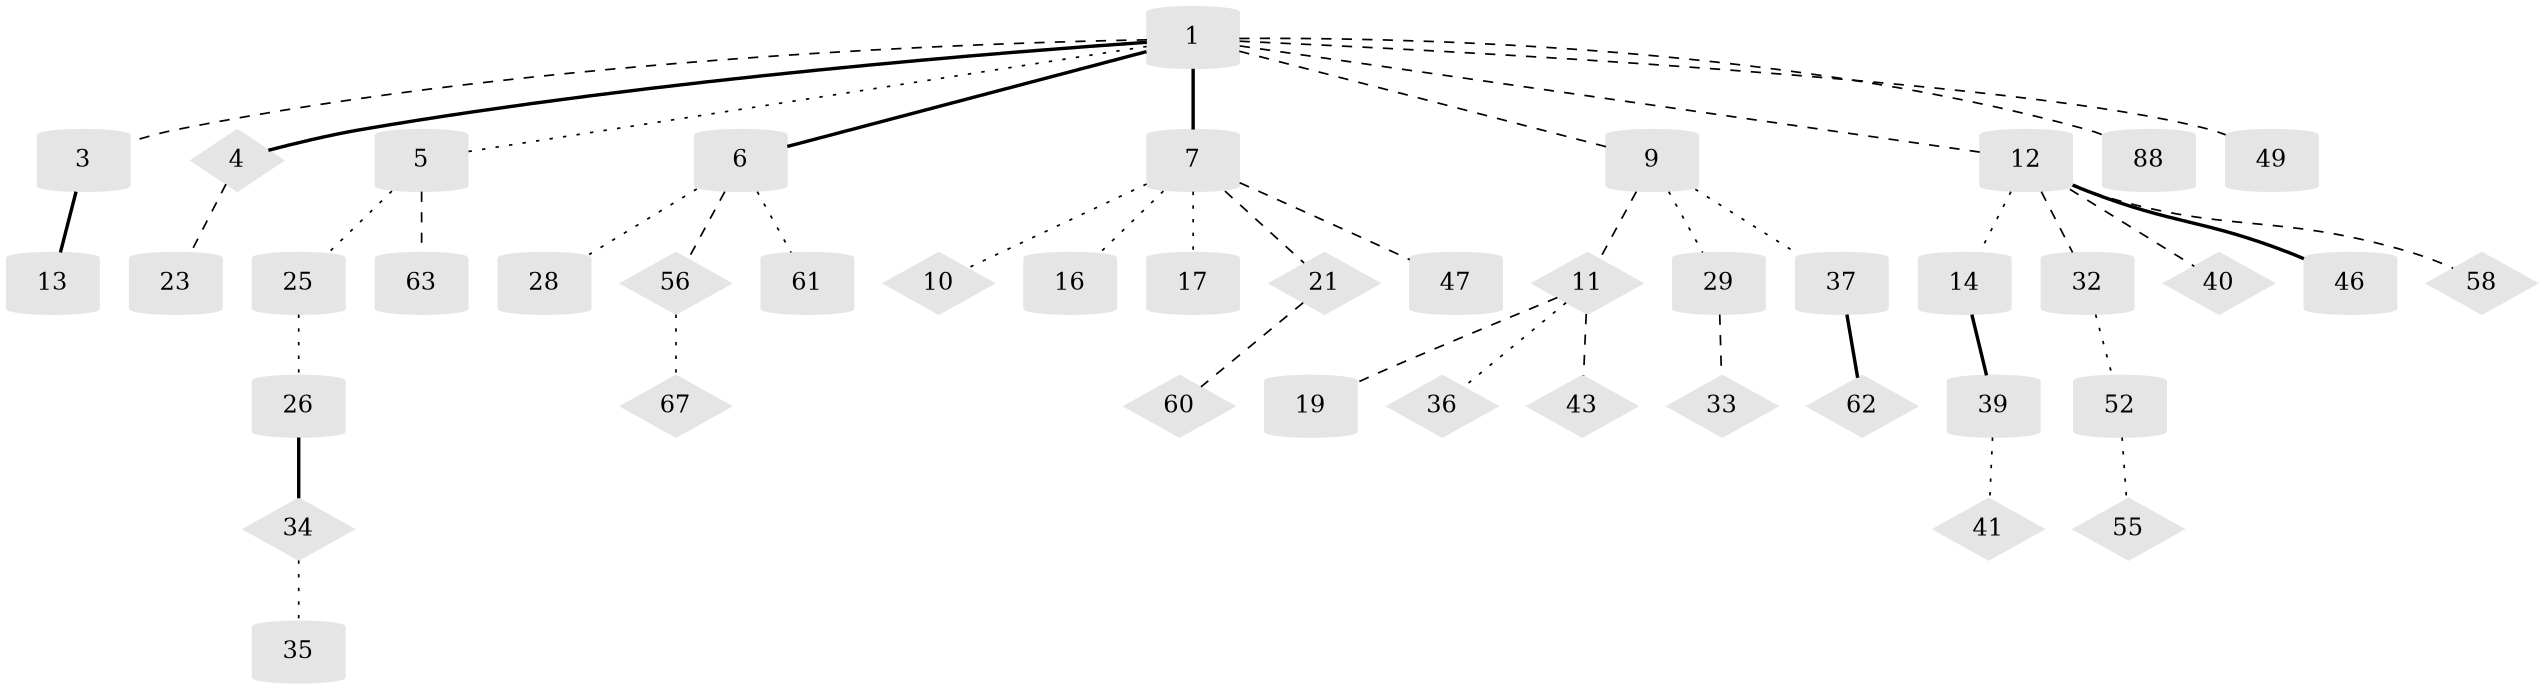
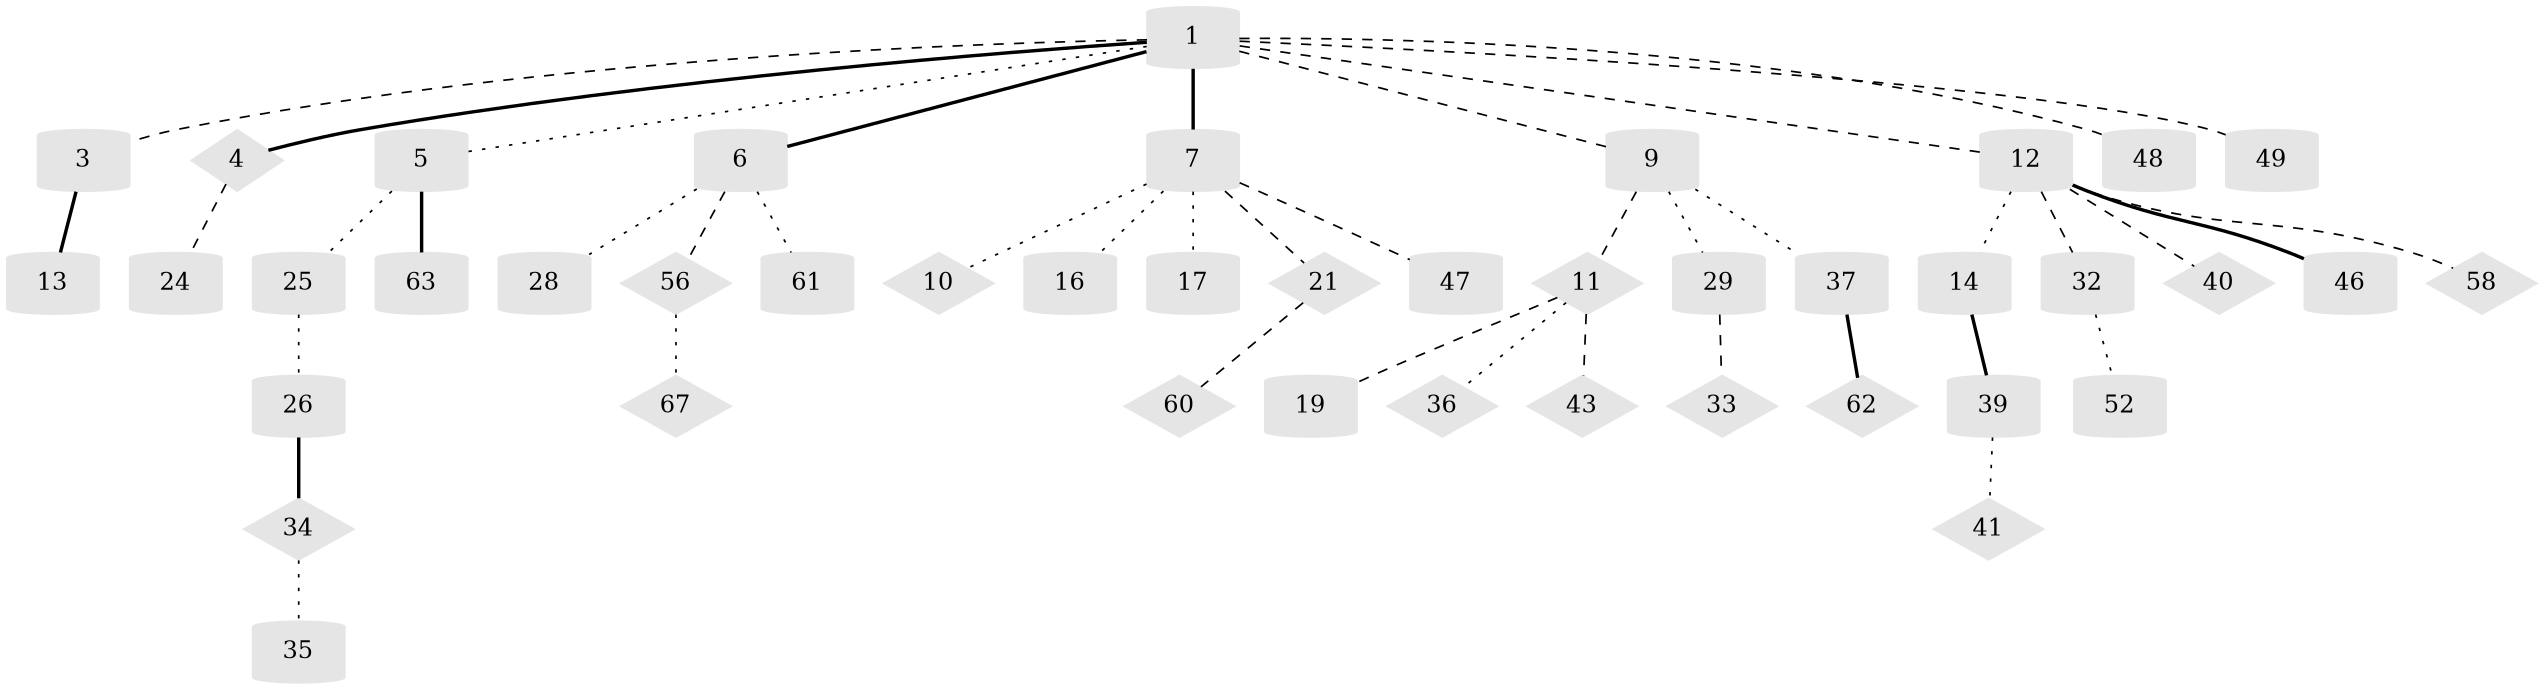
(2149, 160) -> (2149, 160)
(422, 222) -> (422, 222)
(176, 283) -> (176, 283)
(2129, 529) -> none
